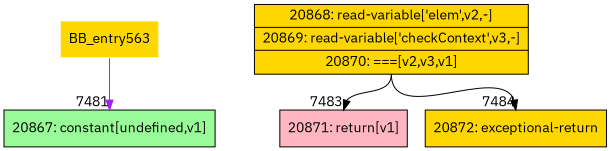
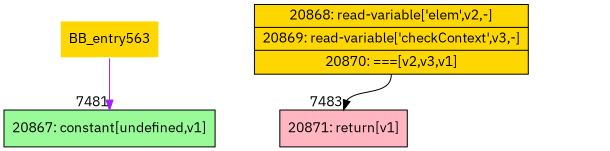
(516, 128) -> none
